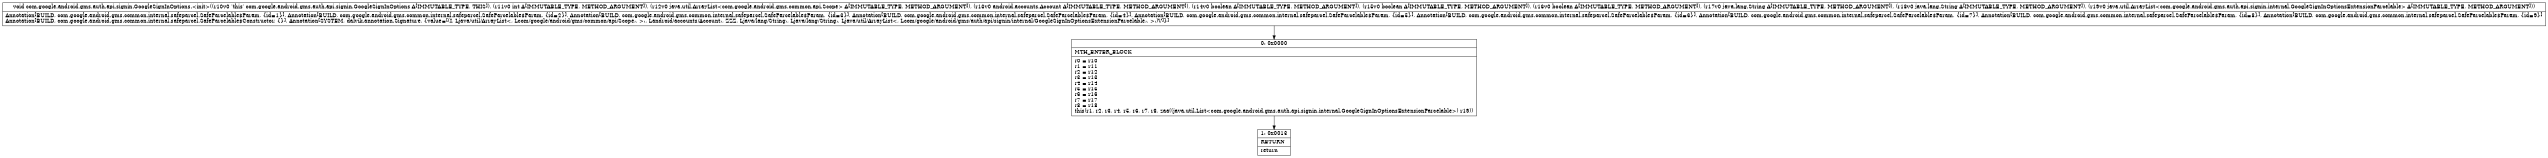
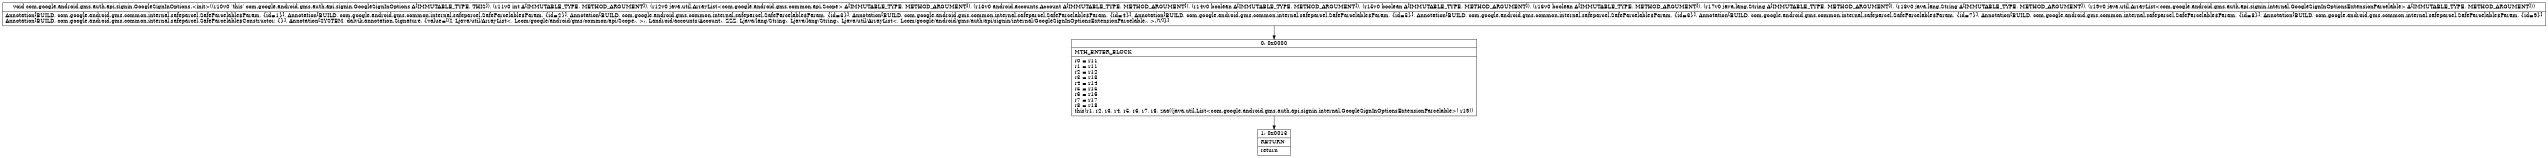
(1086, 61) -> (1086, 61)
